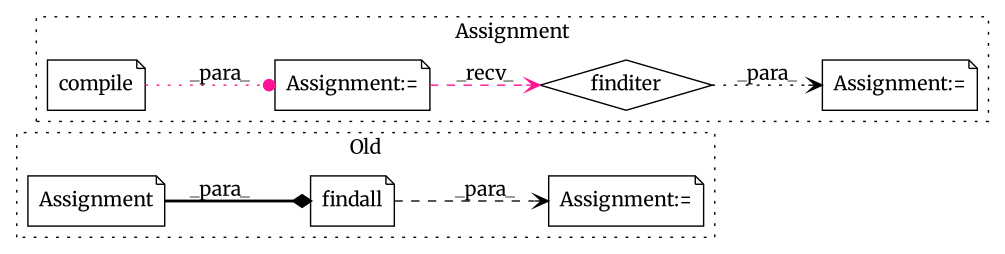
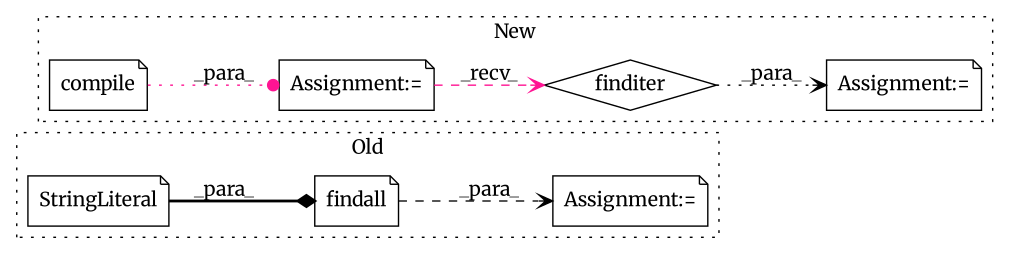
(512, 33) -> (516, 33)
(96, 201) -> (98, 201)
